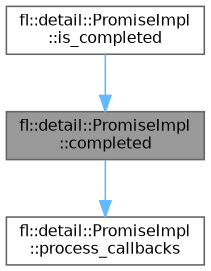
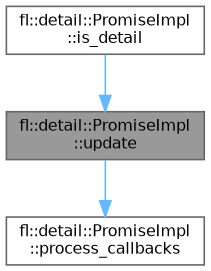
(105, 30) -> (105, 30)
(105, 136) -> (105, 136)
